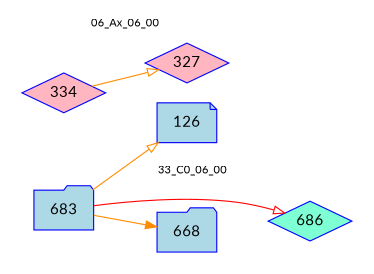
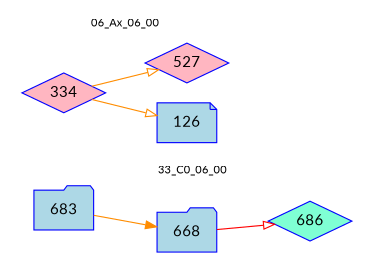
(187, 63) -> (187, 63)
(121, 170) -> (119, 106)
(184, 199) -> (240, 227)
